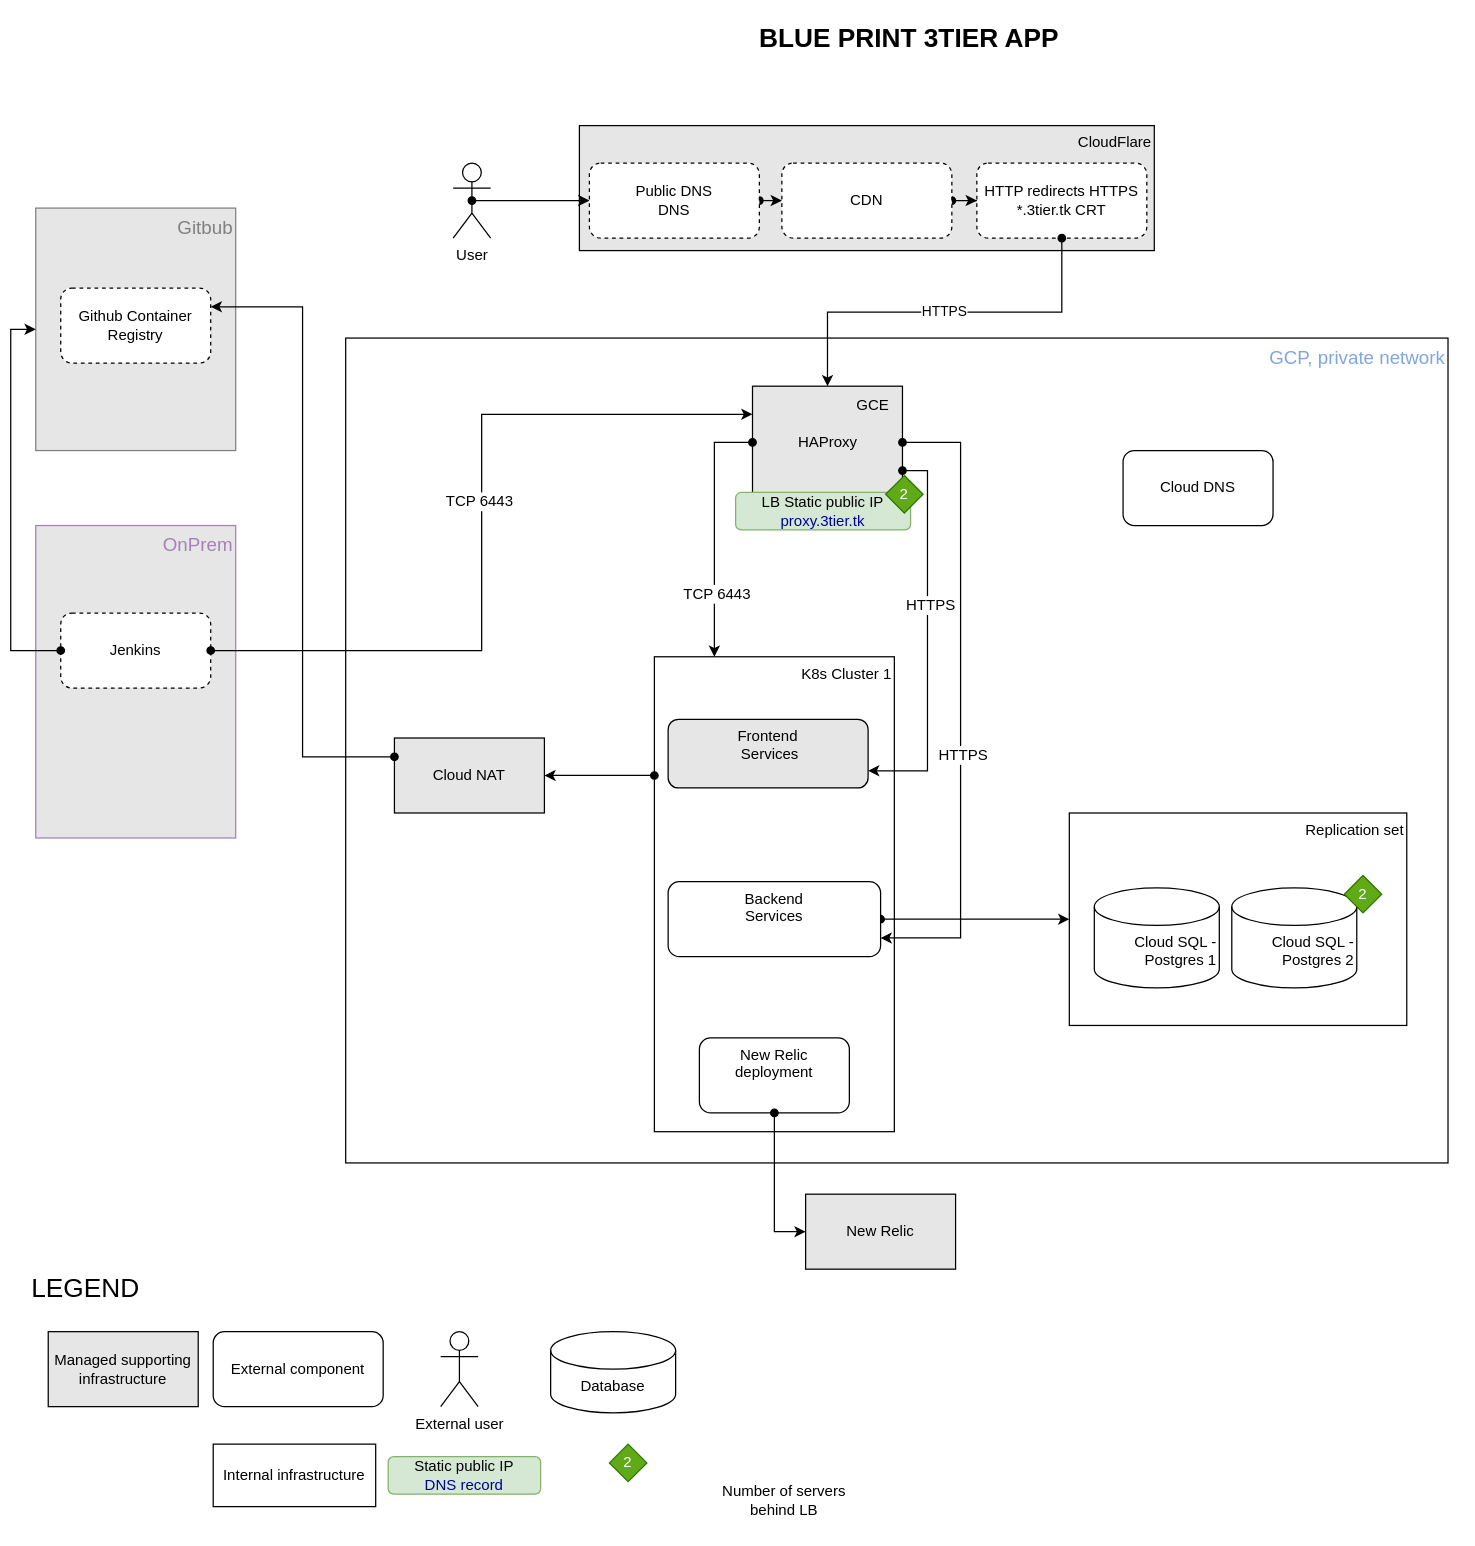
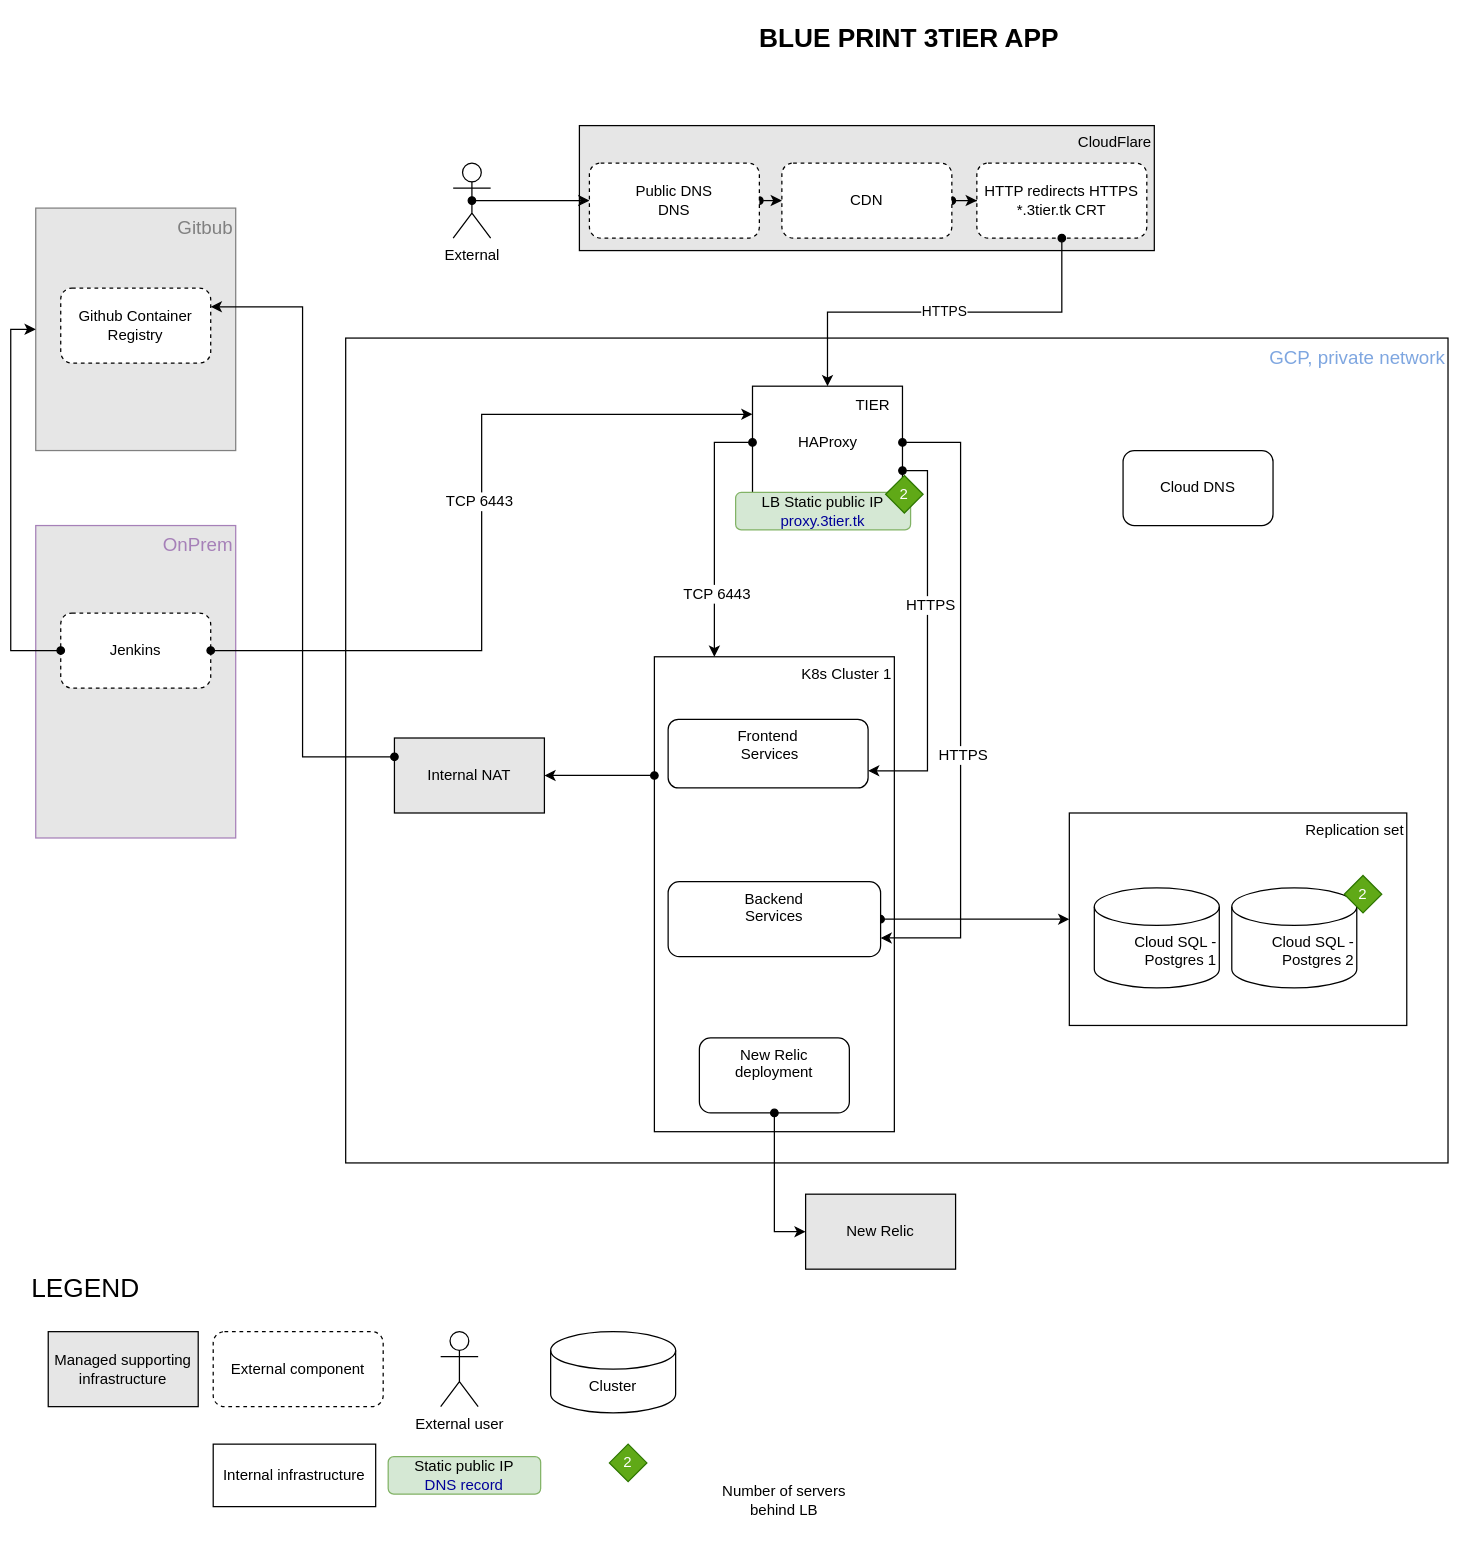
(473, 256) -> (473, 256)
(873, 406) -> (873, 406)
(828, 443) -> (828, 443)
(768, 754) -> (768, 754)
(469, 776) -> (469, 776)
(298, 1369) -> (298, 1369)
(613, 1387) -> (613, 1387)
